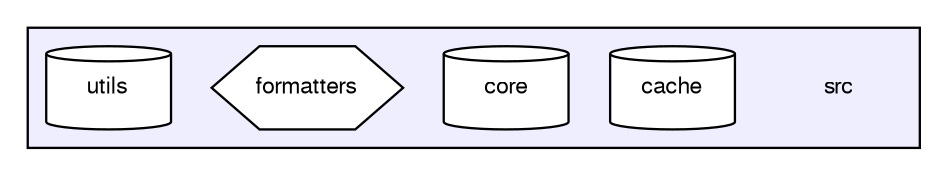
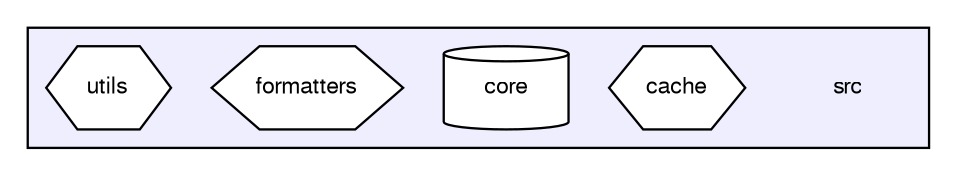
(109, 88) -> (109, 88)
(673, 88) -> (677, 88)
